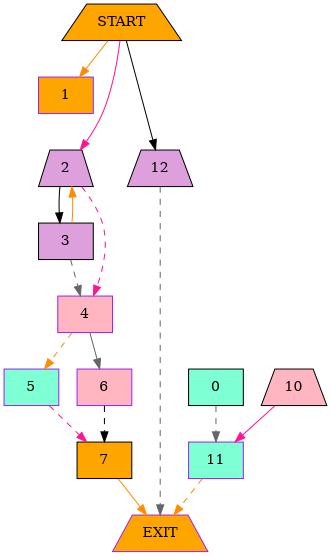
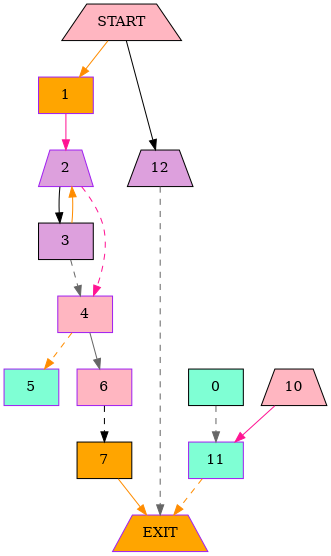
(122, 22) -> (122, 22)
(109, 93) -> (66, 127)
(66, 168) -> (66, 168)
(64, 420) -> none
